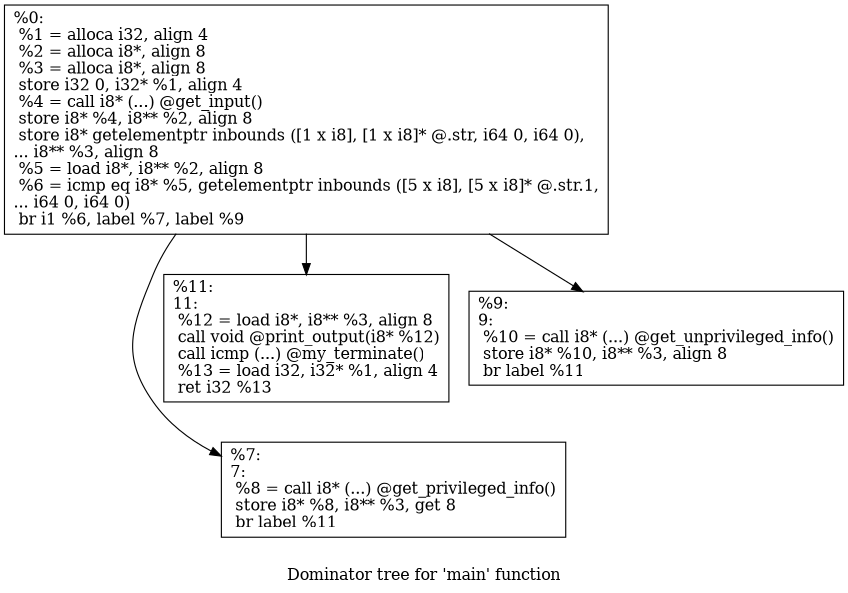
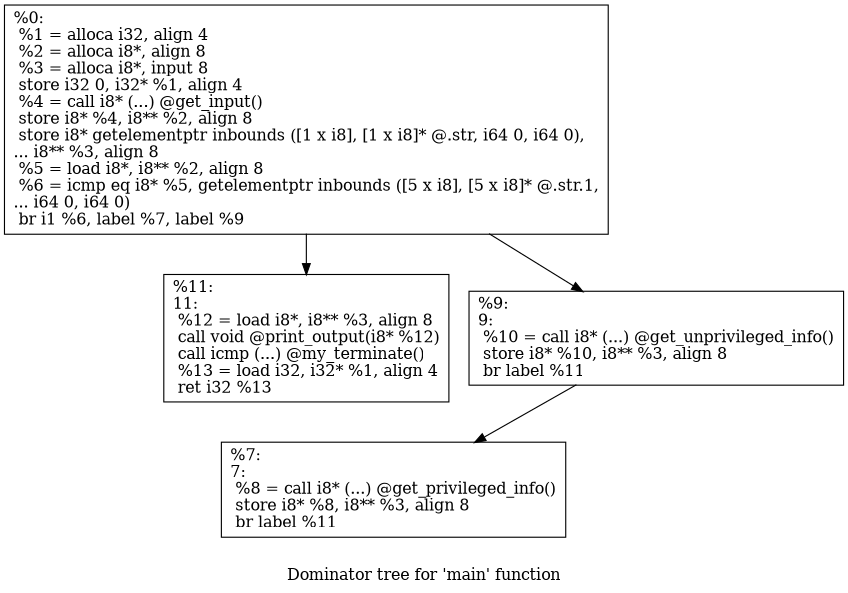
(110, 69) -> (111, 69)
(133, 354) -> (530, 411)
(343, 506) -> (350, 506)
